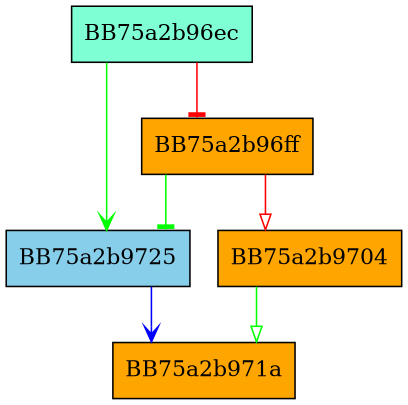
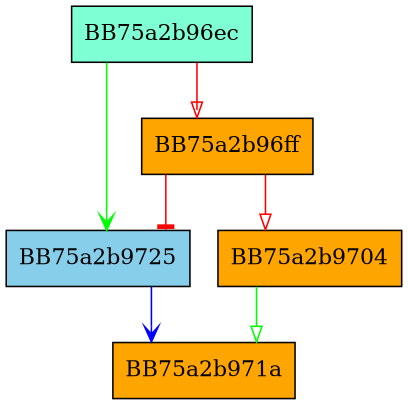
(197, 86) -> (197, 86)
(166, 198) -> (166, 198)
